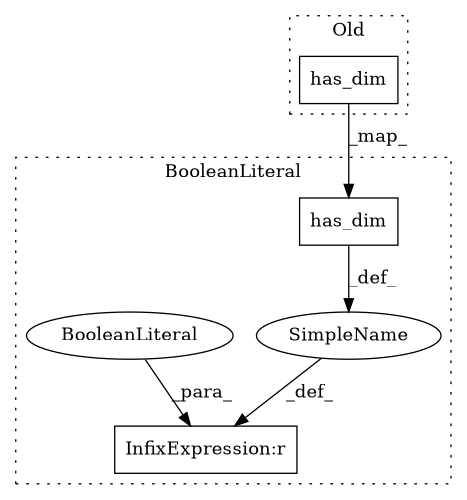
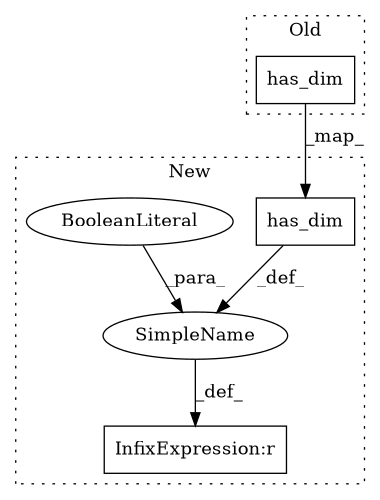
(233, 172) -> (190, 172)
(164, 387) -> (159, 273)
